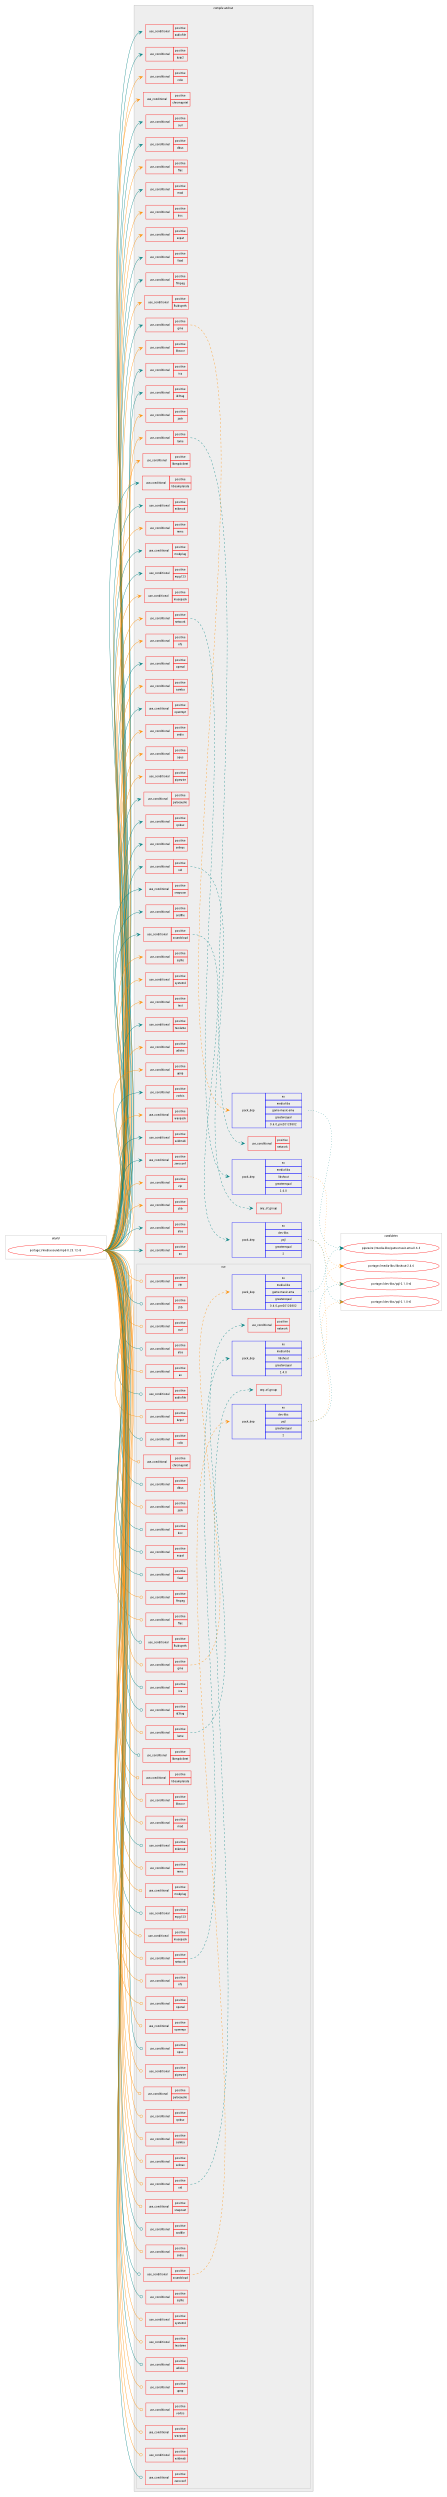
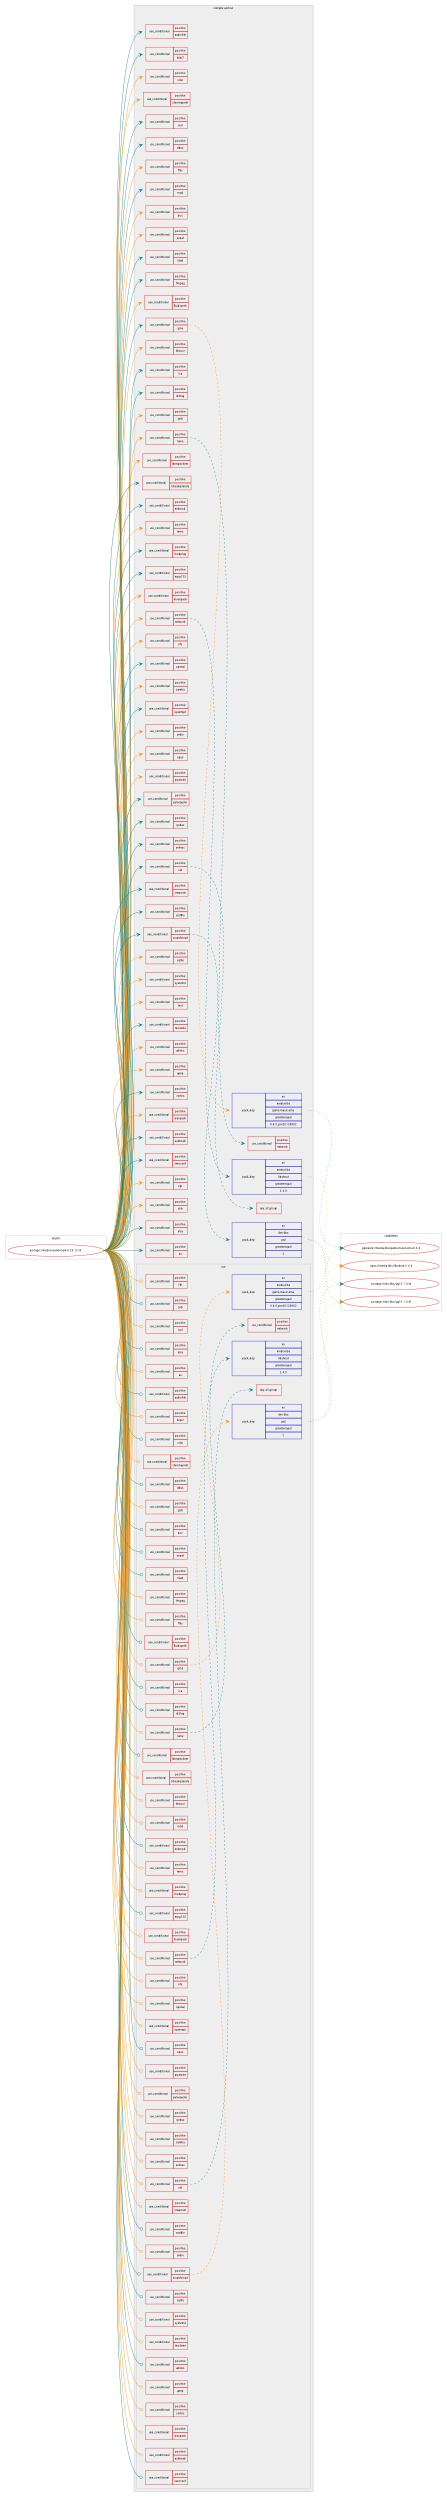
(391, 1266) -> (391, 1266)
